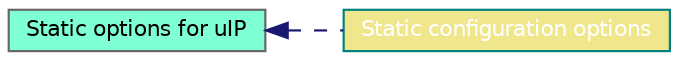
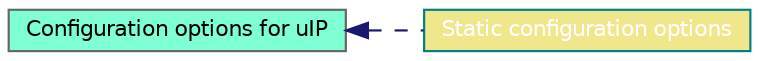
(137, 30) -> (177, 30)
